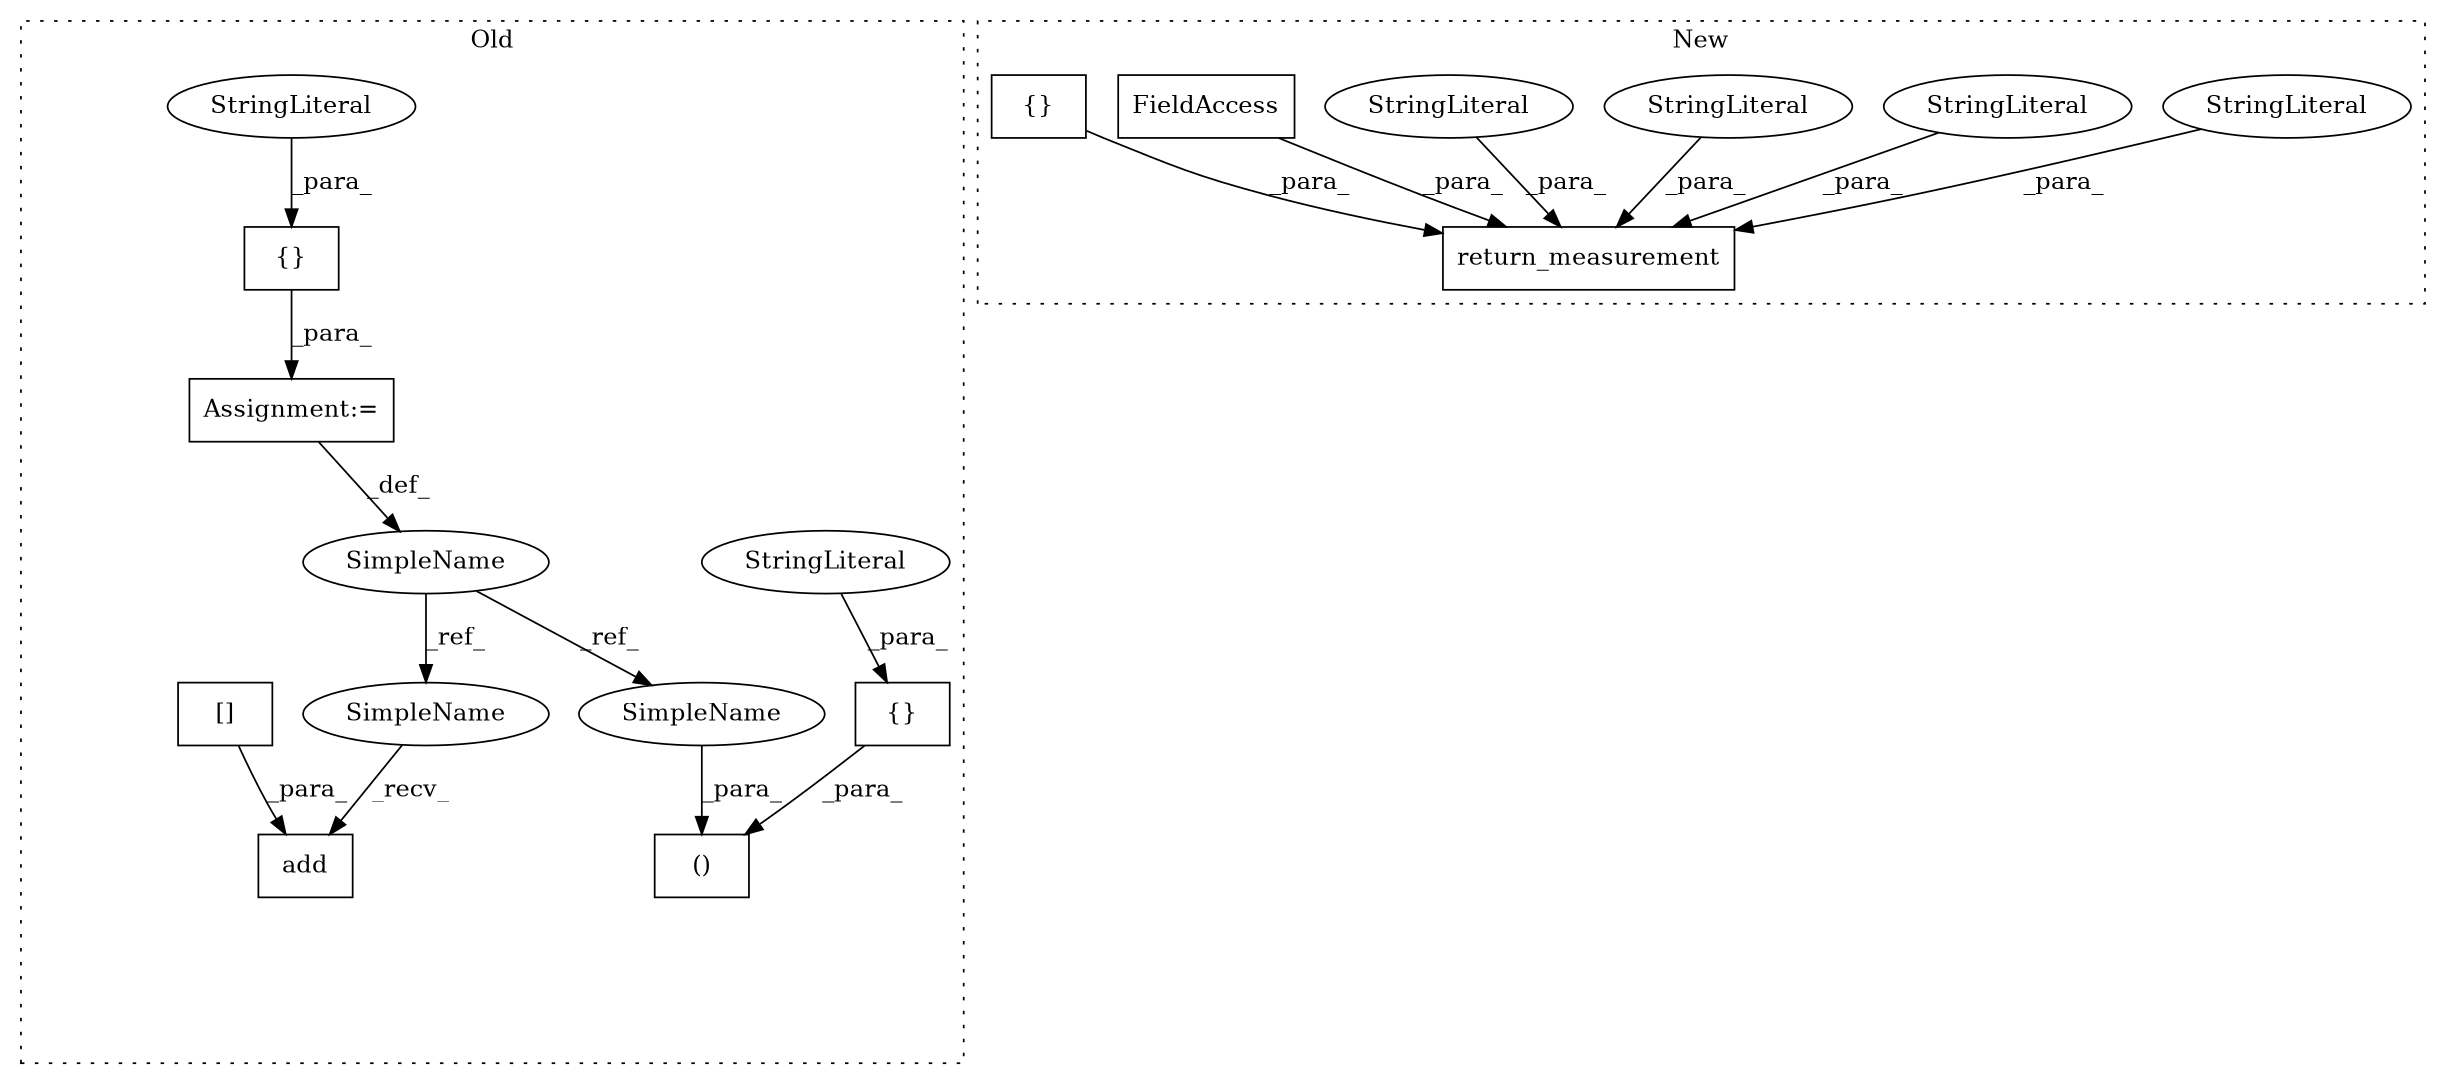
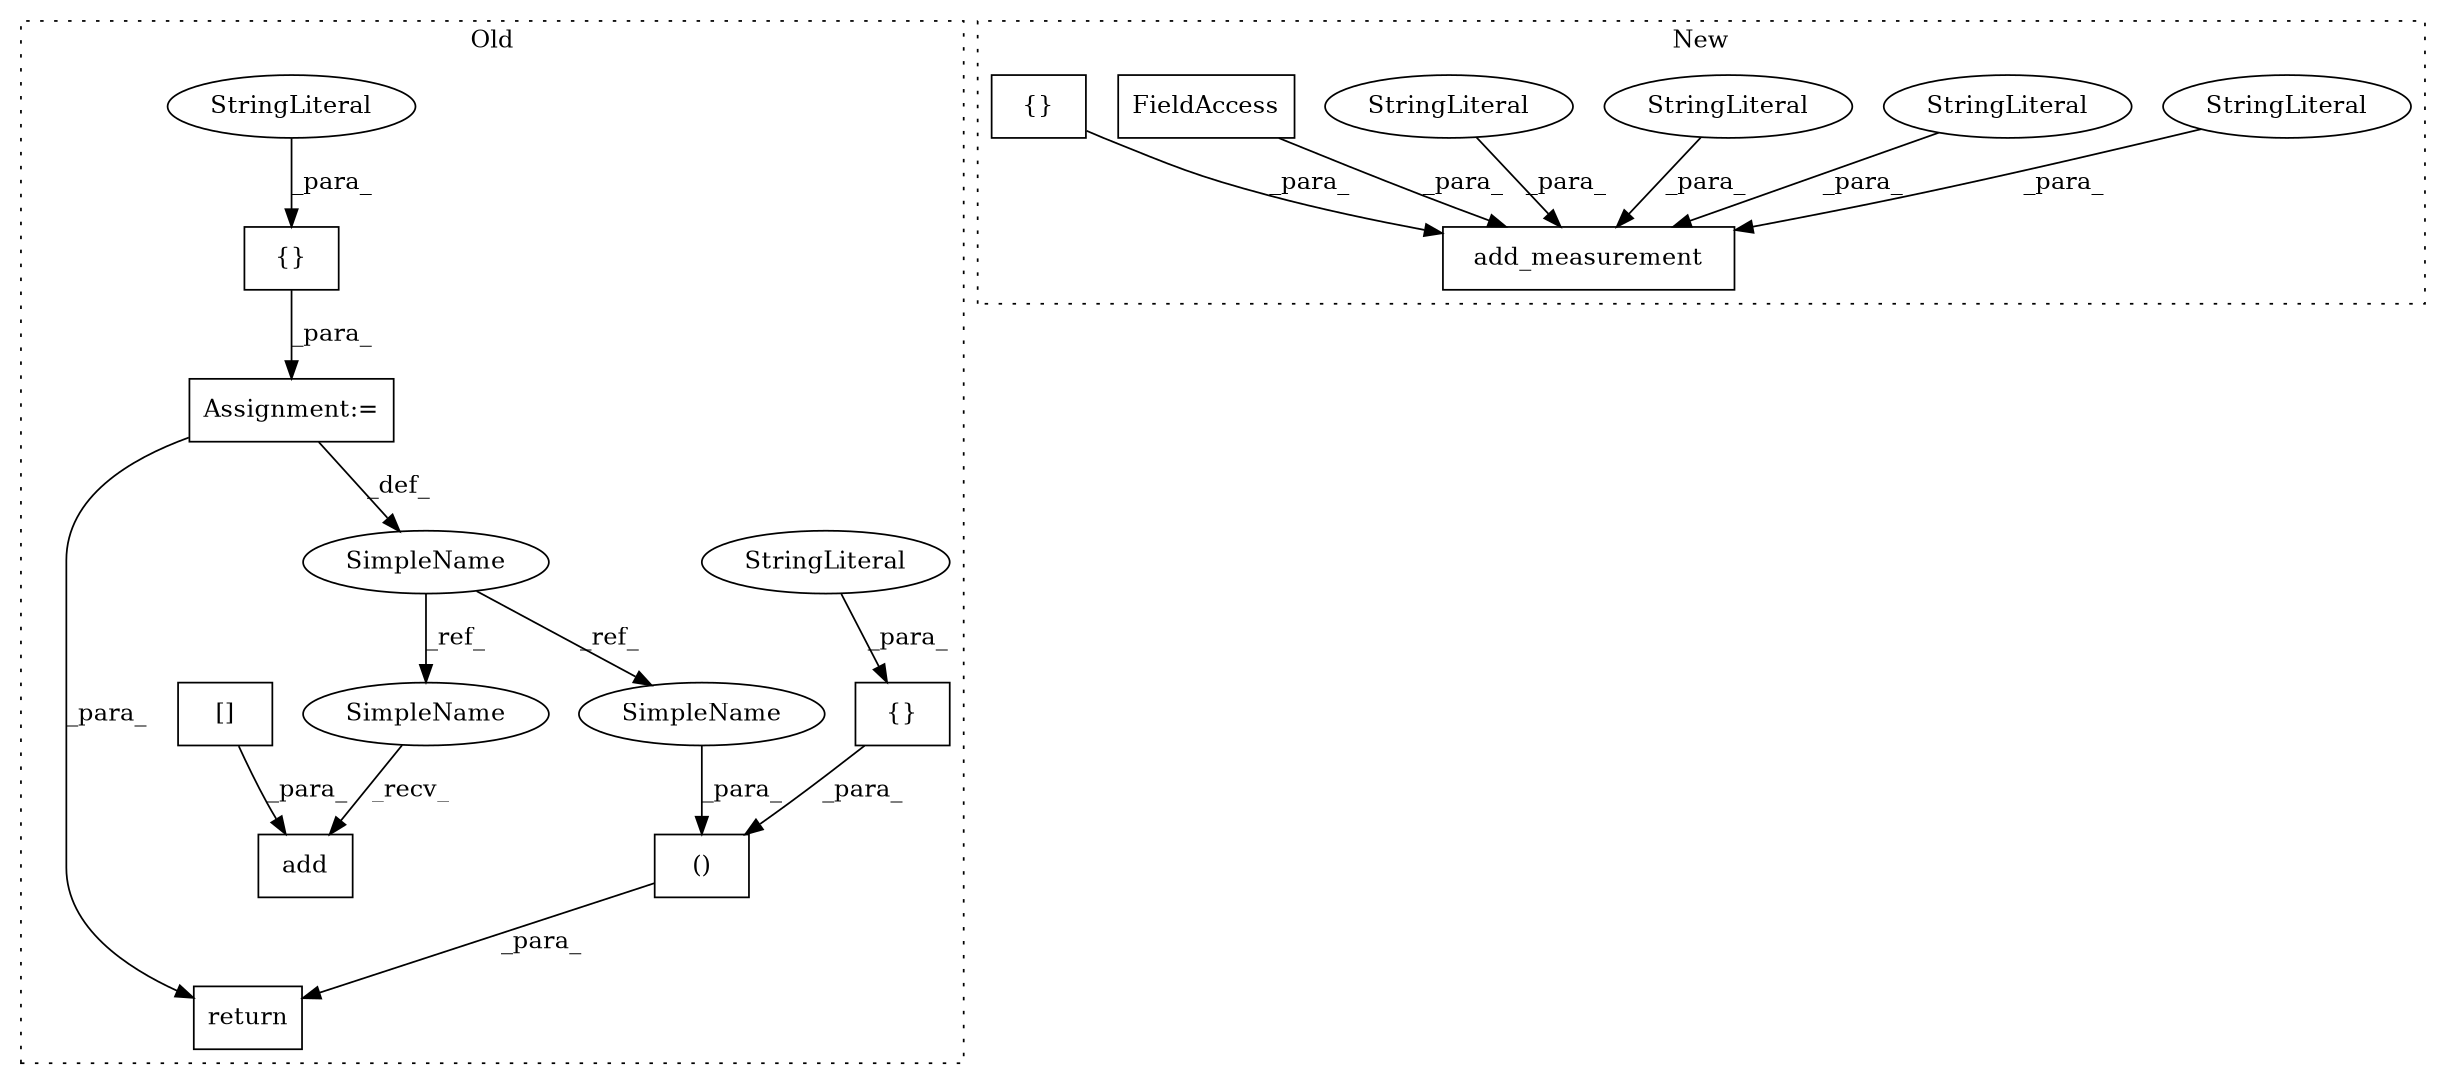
(1589, 258) -> (1589, 258)
none -> (248, 1018)
